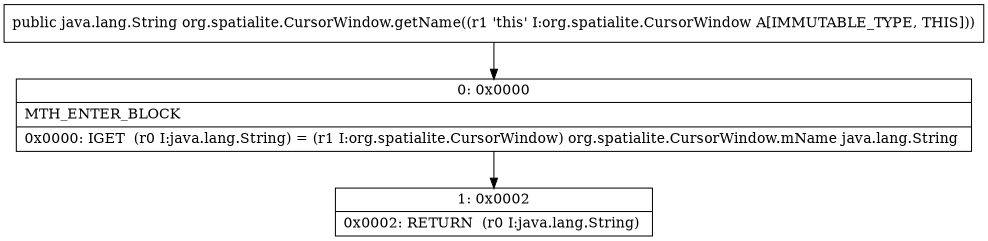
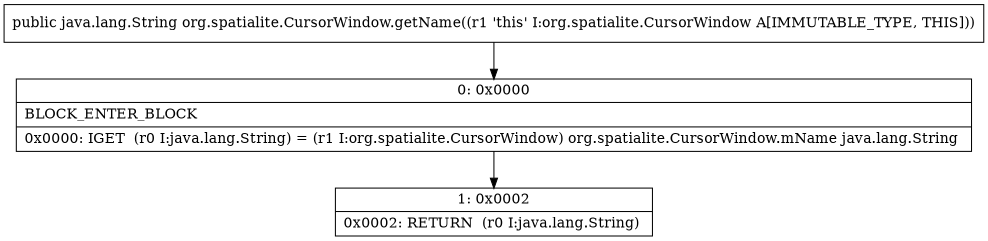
(103, 114) -> (111, 114)
